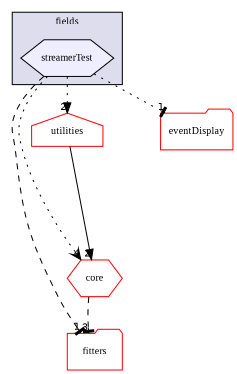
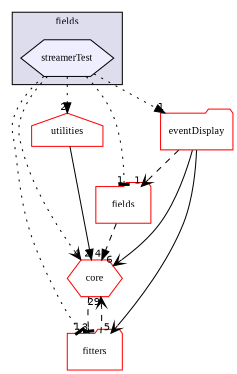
(125, 91) -> (125, 91)
(23, 203) -> (23, 203)
none -> (123, 205)
none -> (167, 212)
none -> (174, 245)
none -> (102, 320)
